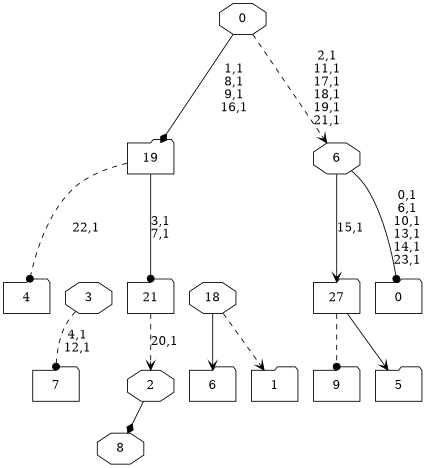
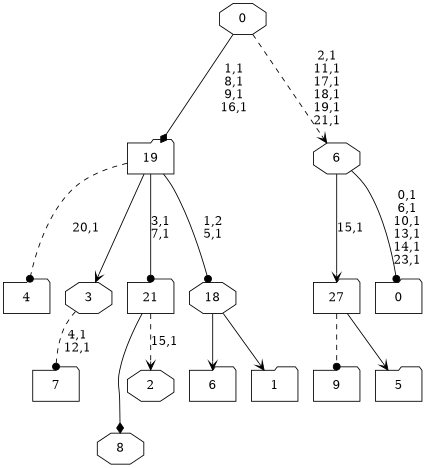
none -> (189, 223)
none -> (122, 224)
(86, 228) -> (86, 228)
(241, 338) -> (241, 338)
(164, 342) -> (164, 342)
(138, 413) -> (121, 366)
